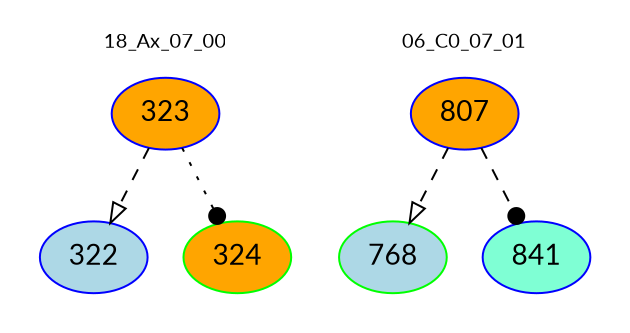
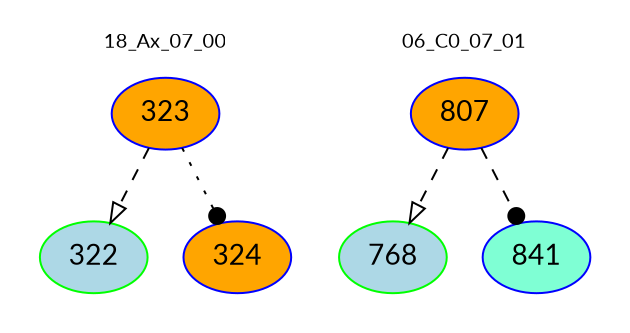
(94, 257) -> (94, 257)
(237, 257) -> (237, 257)
